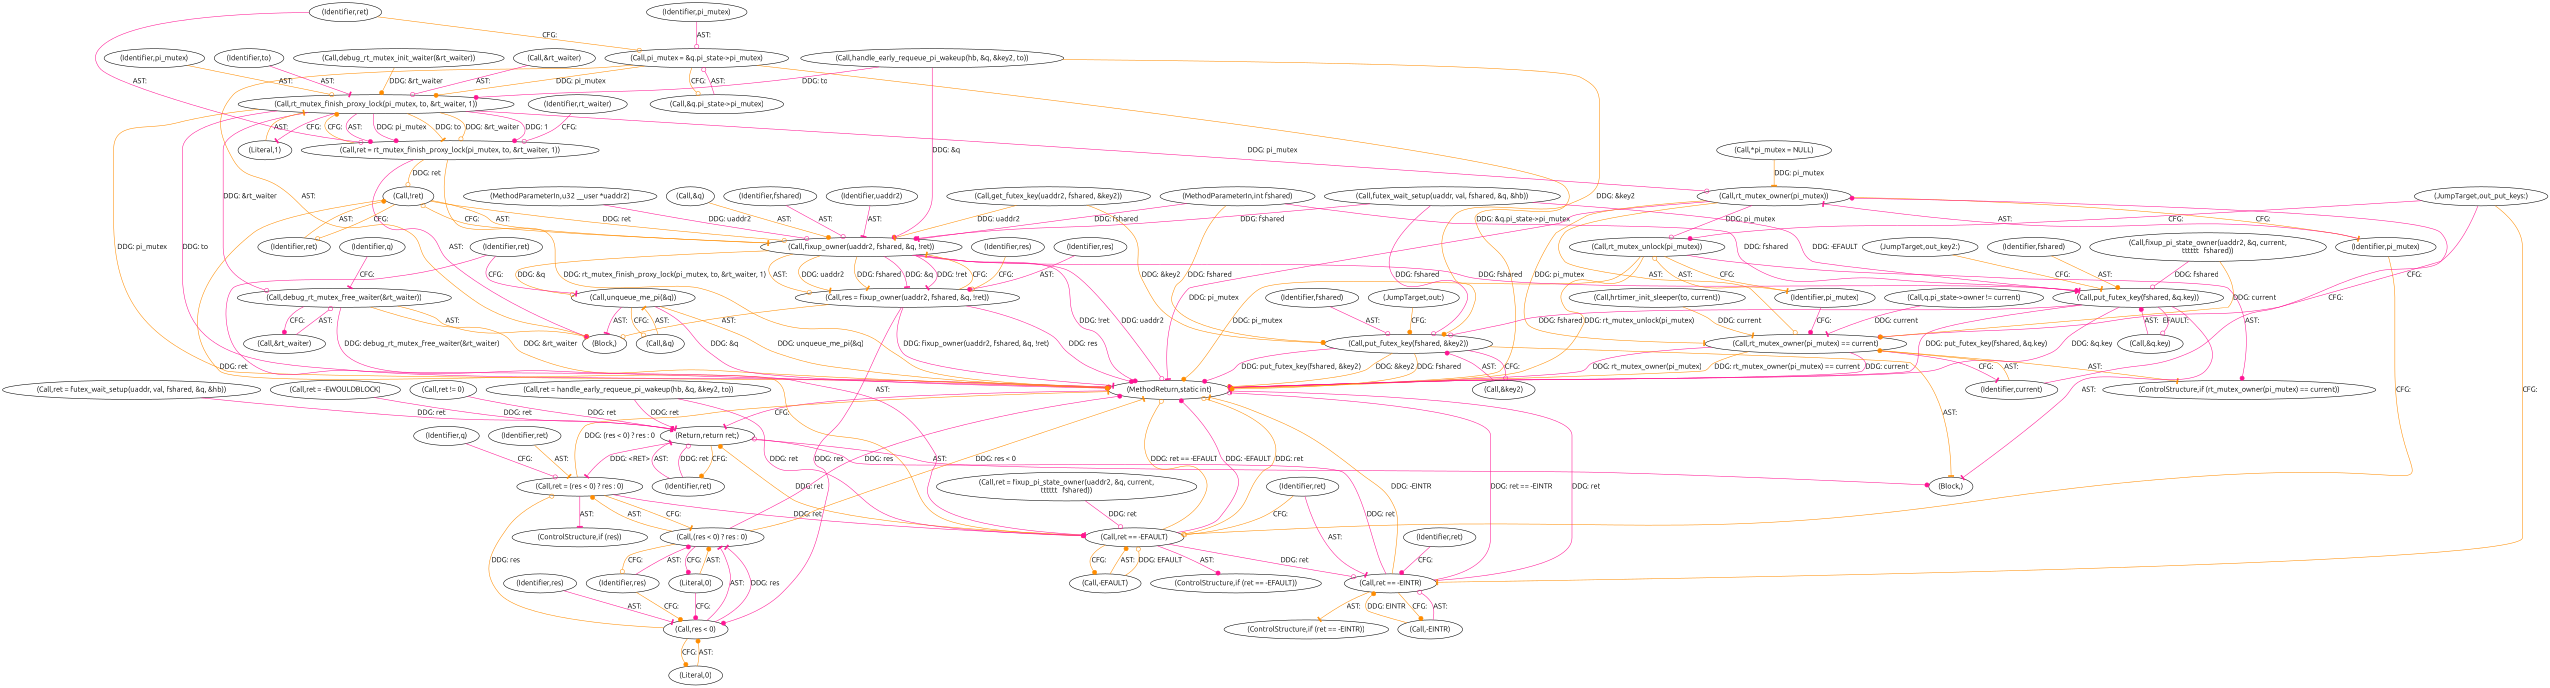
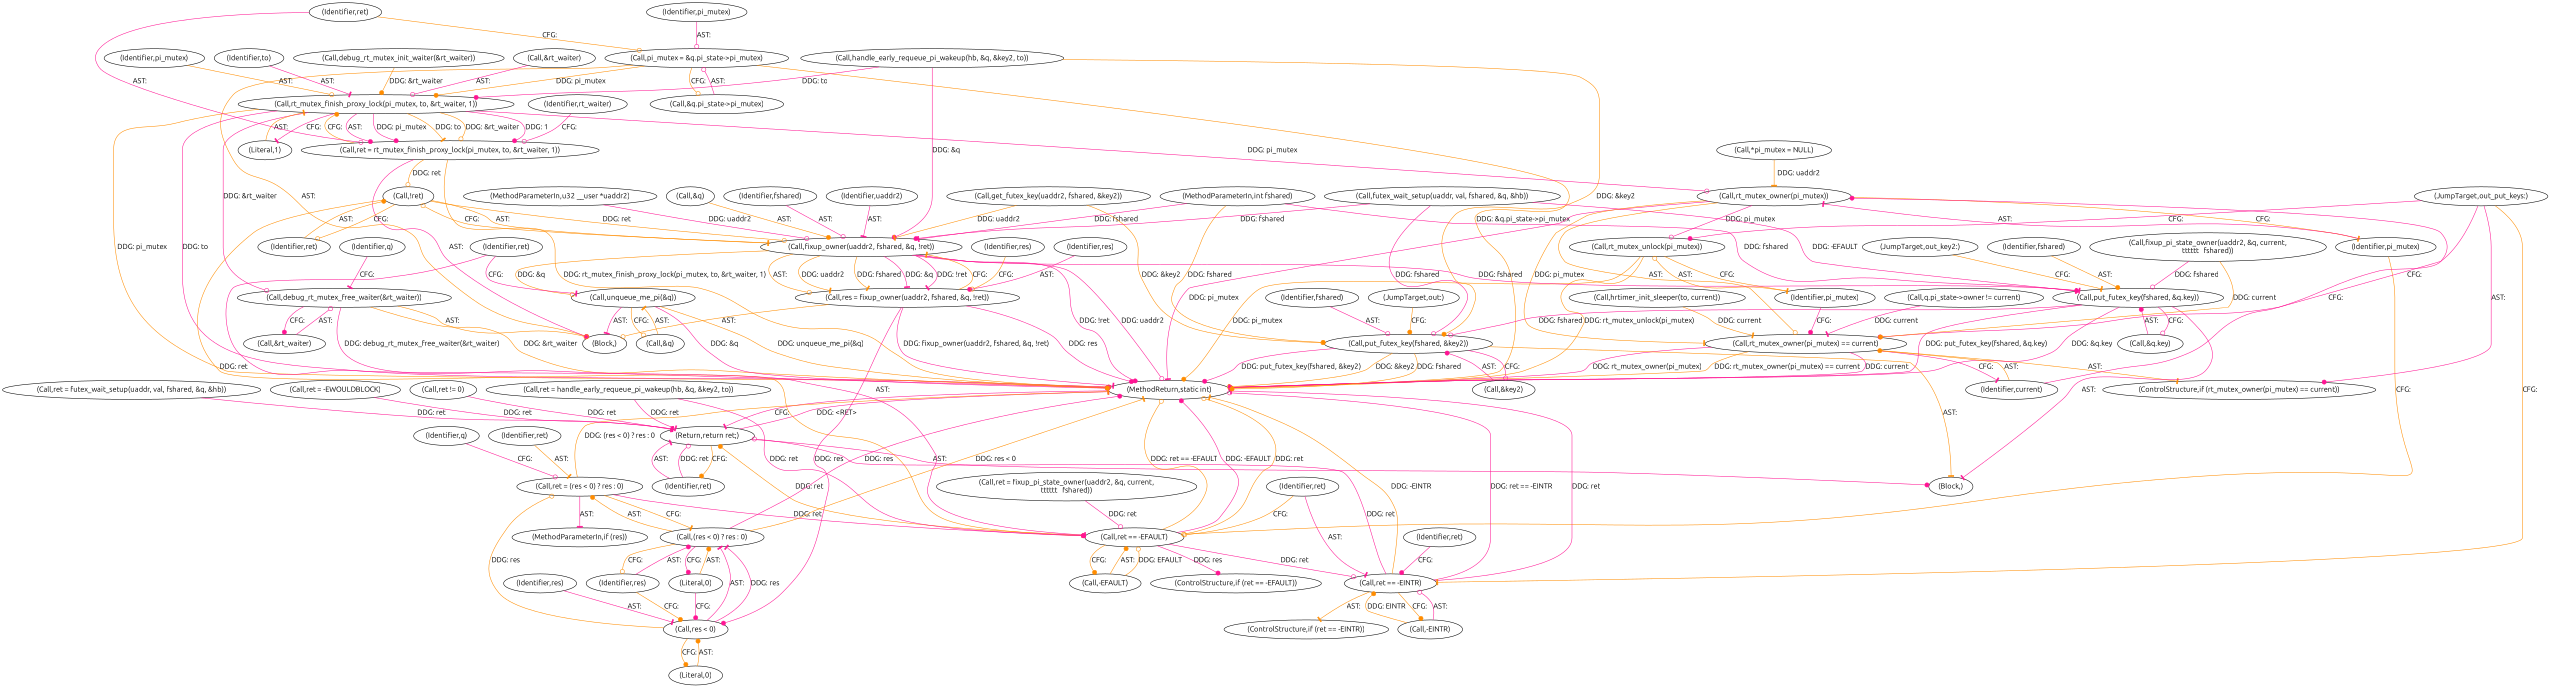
(1799, 173) -> (1799, 173)
(2004, 278) -> (2479, 355)
(2177, 321) -> (2177, 321)
(627, 451) -> (839, 406)
(580, 537) -> (580, 537)
(1208, 560) -> (1208, 560)
